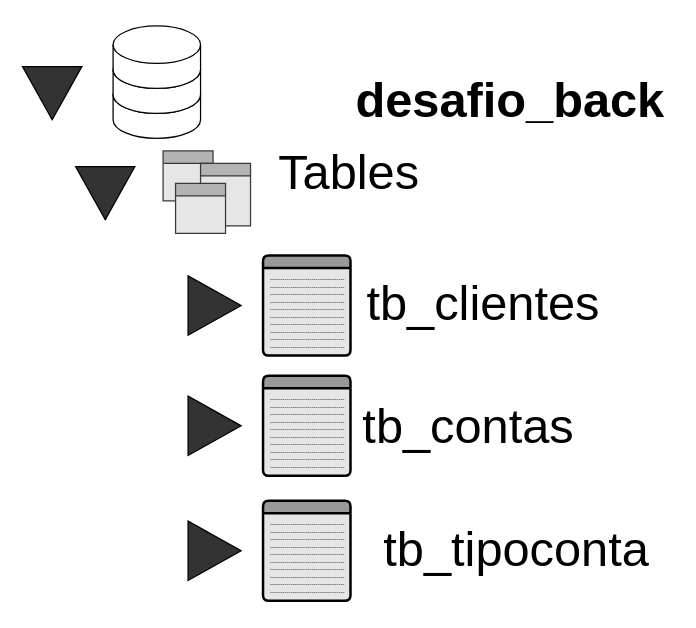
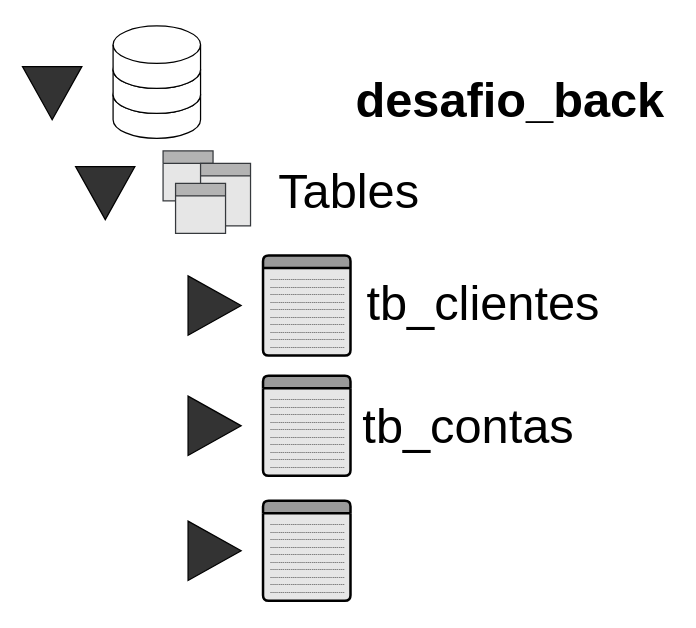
(349, 173) -> (349, 191)
(517, 551) -> none
